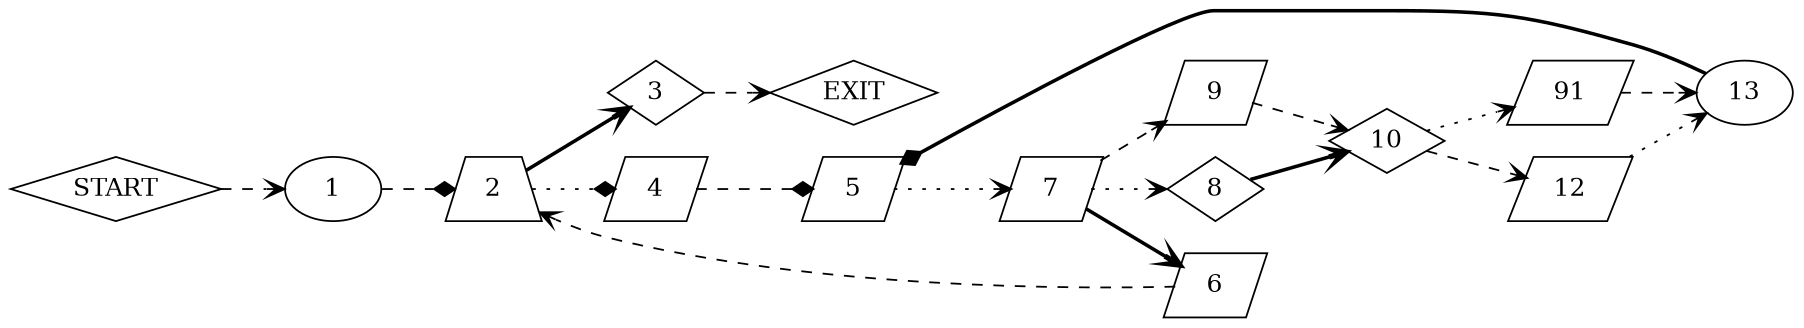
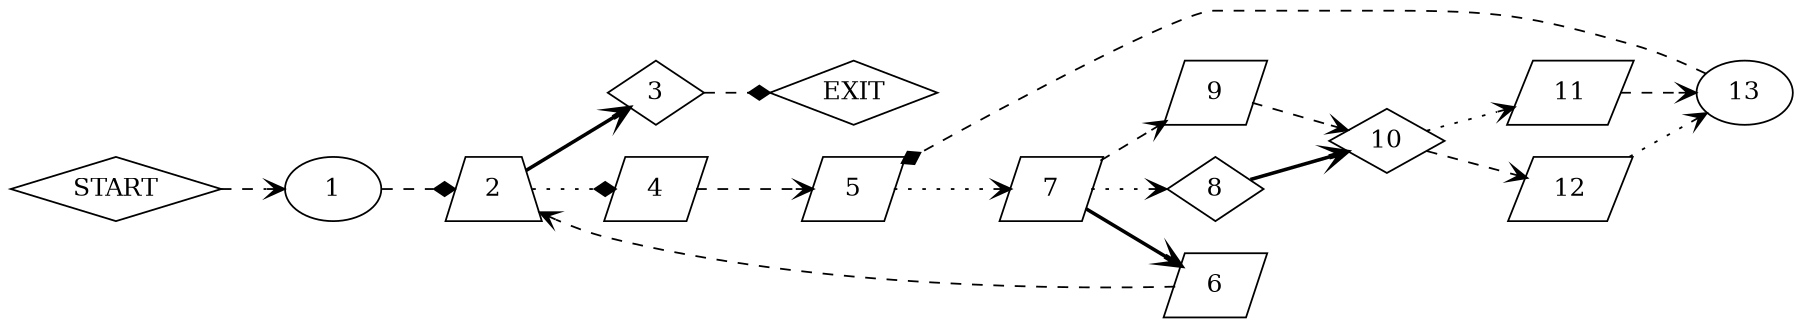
(1301, 11) -> (1301, 11)
(728, 93) -> (728, 93)
(1570, 93) -> (1570, 93)
(746, 189) -> (746, 189)
